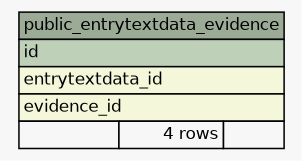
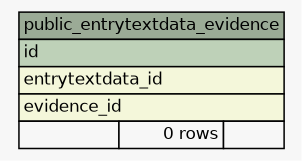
(191, 134) -> (191, 134)
